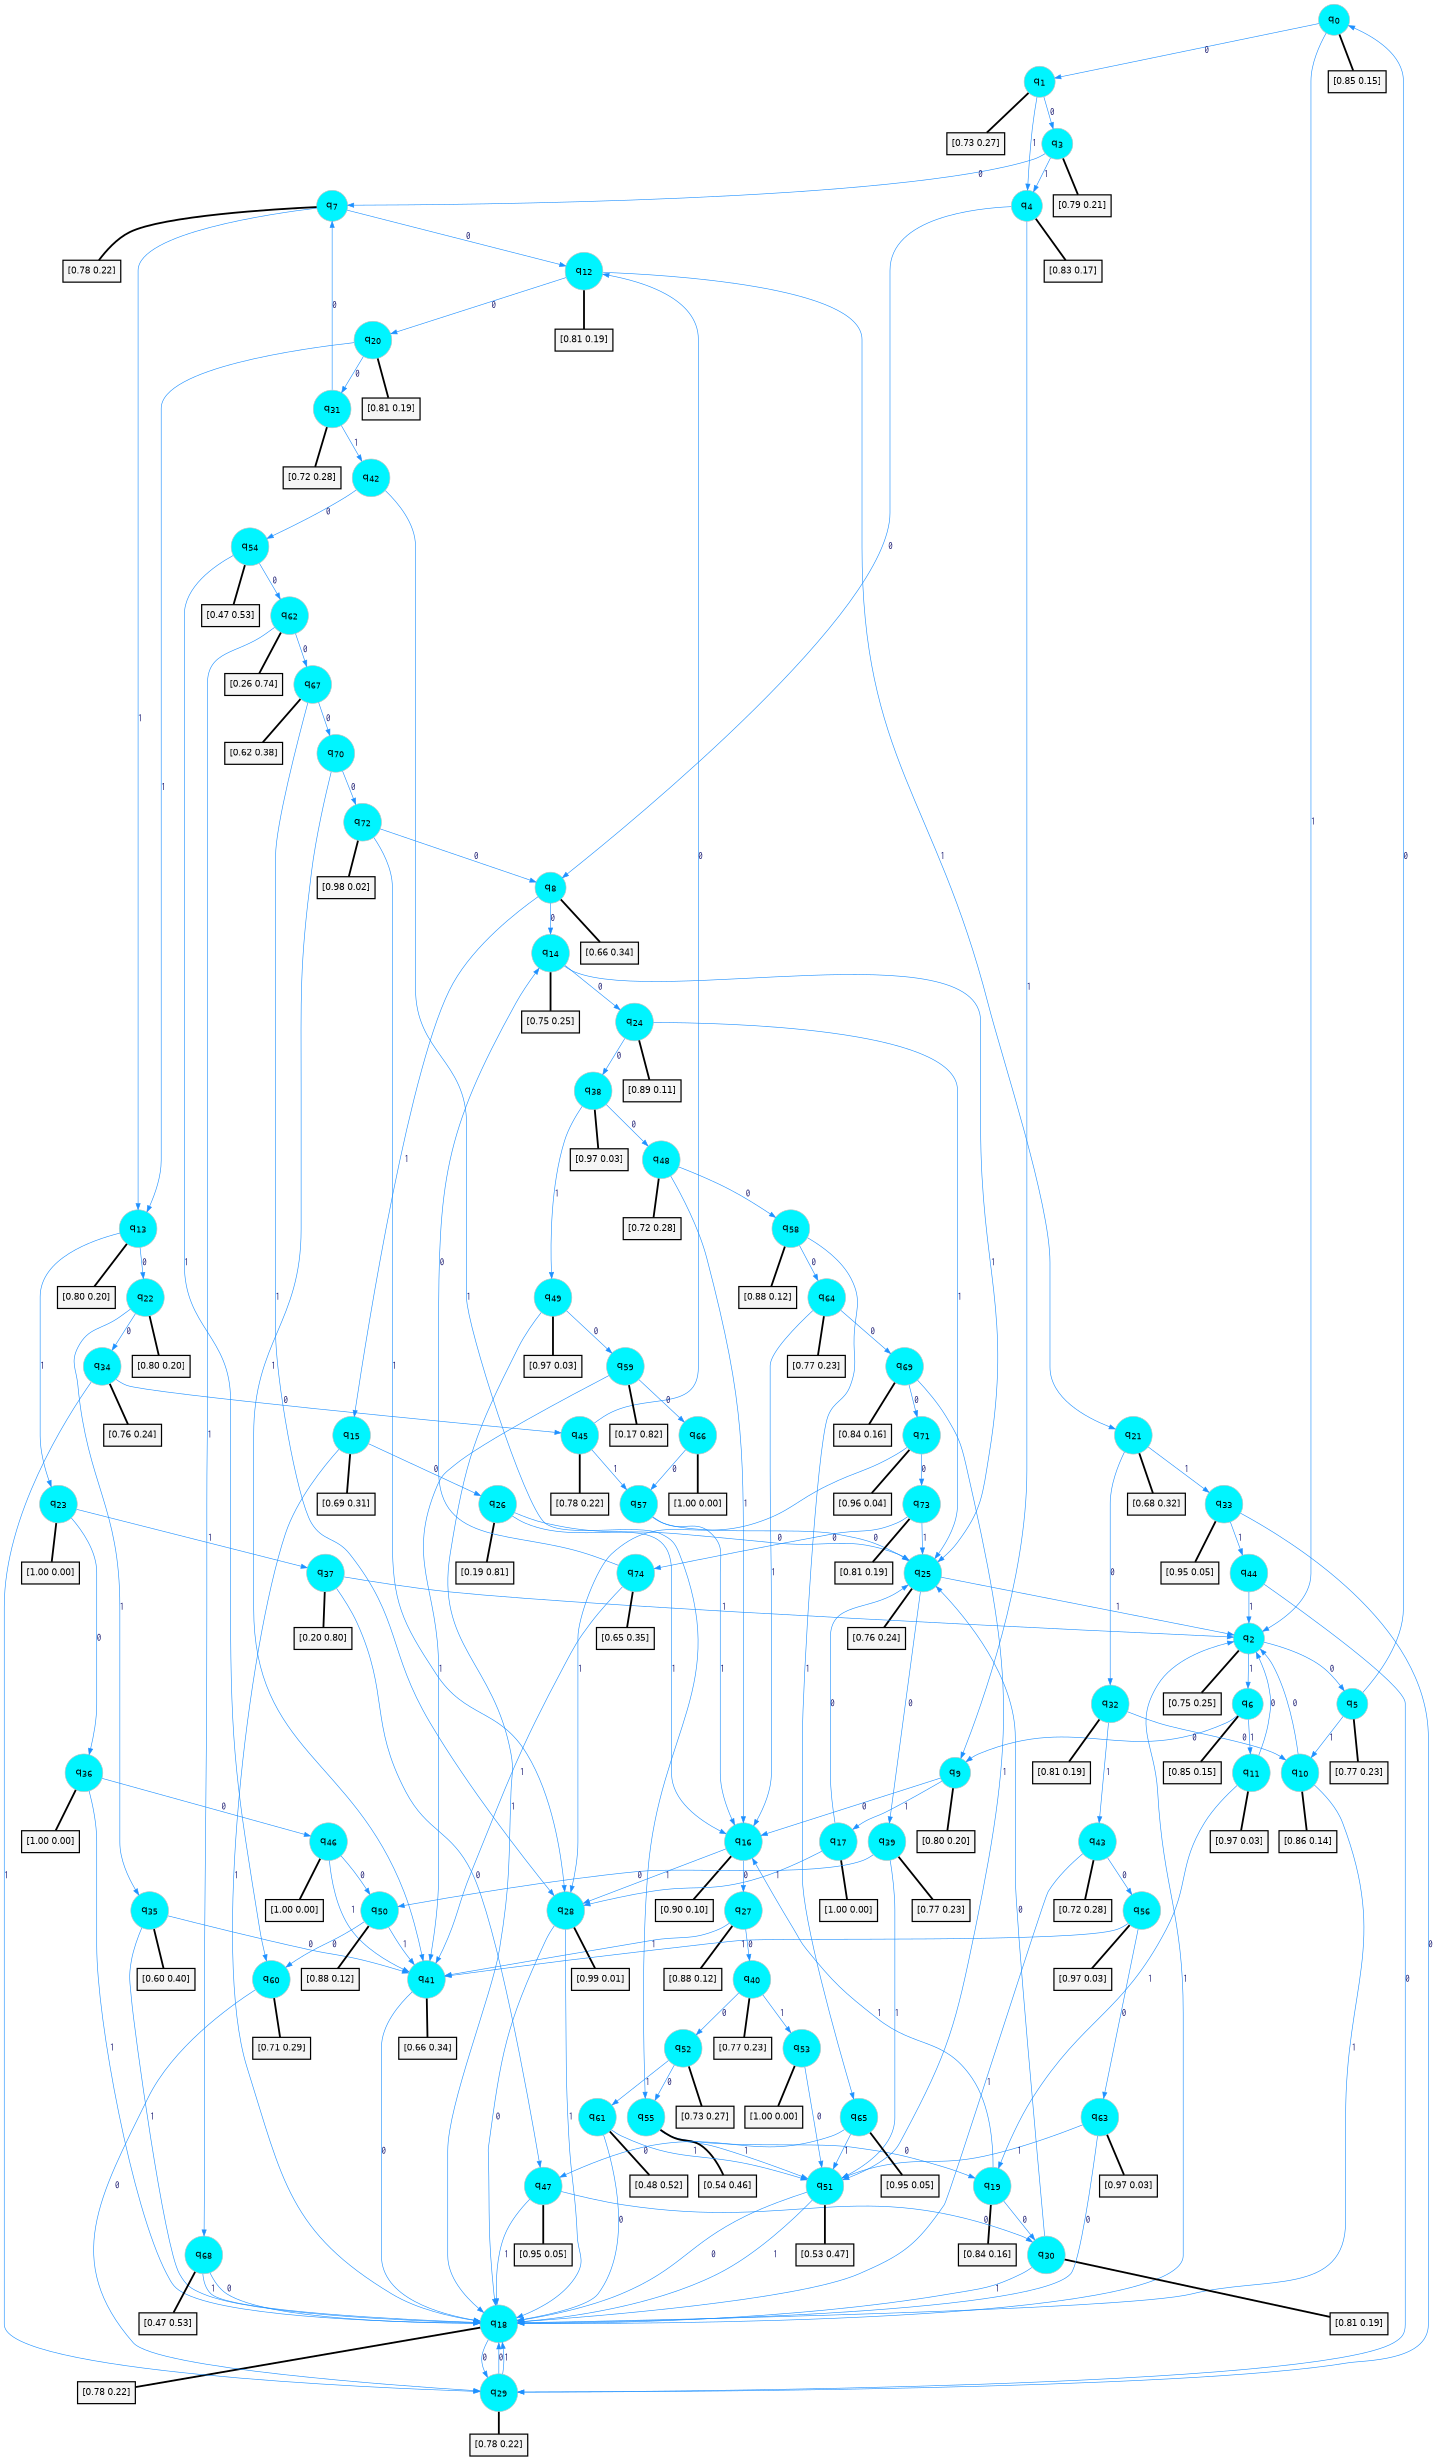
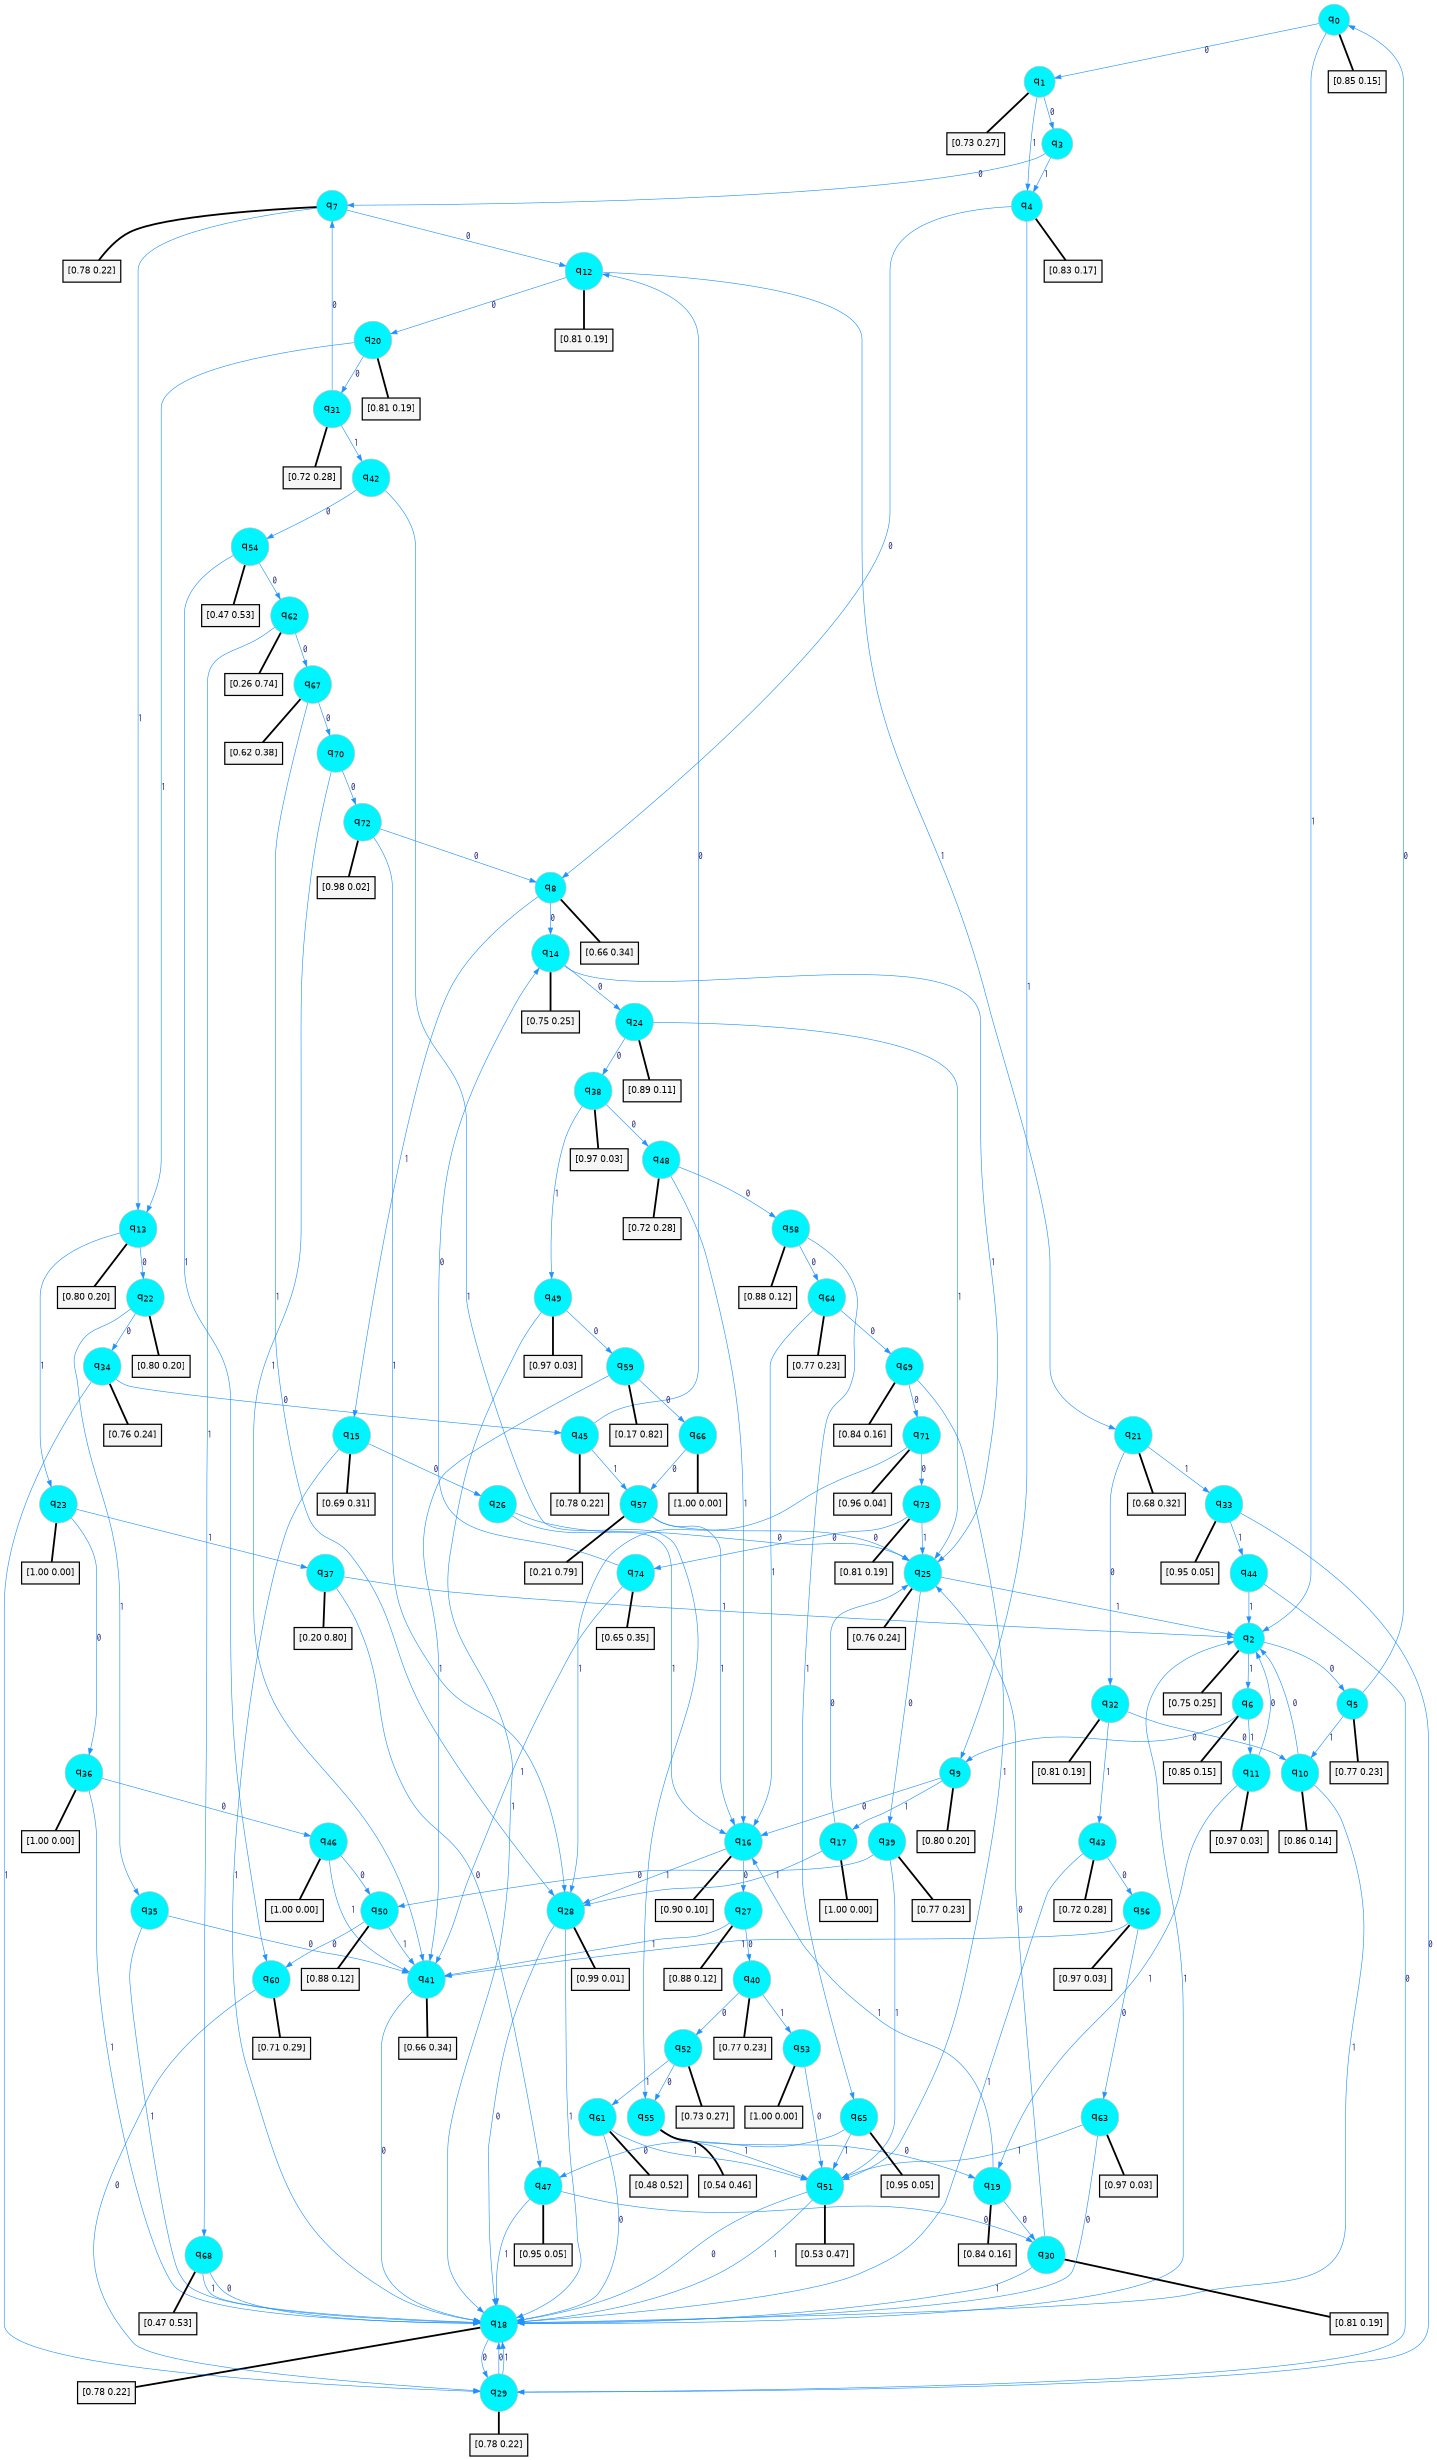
(1082, 206) -> none
(485, 1573) -> none
none -> (554, 1573)
(166, 1979) -> none
